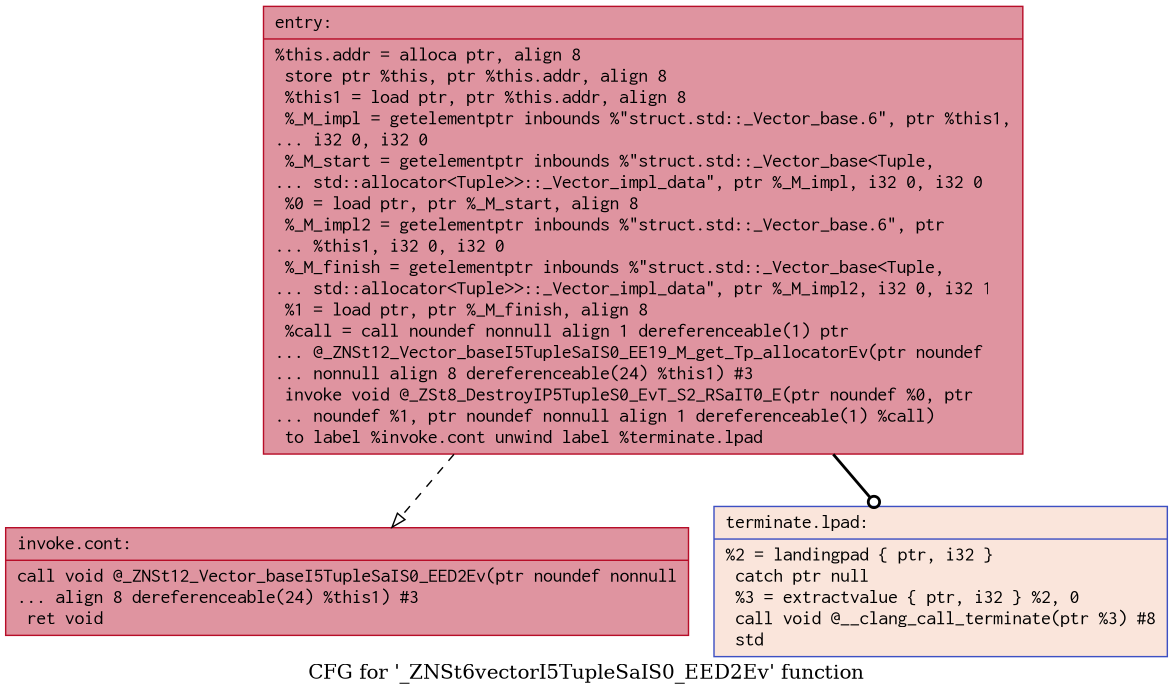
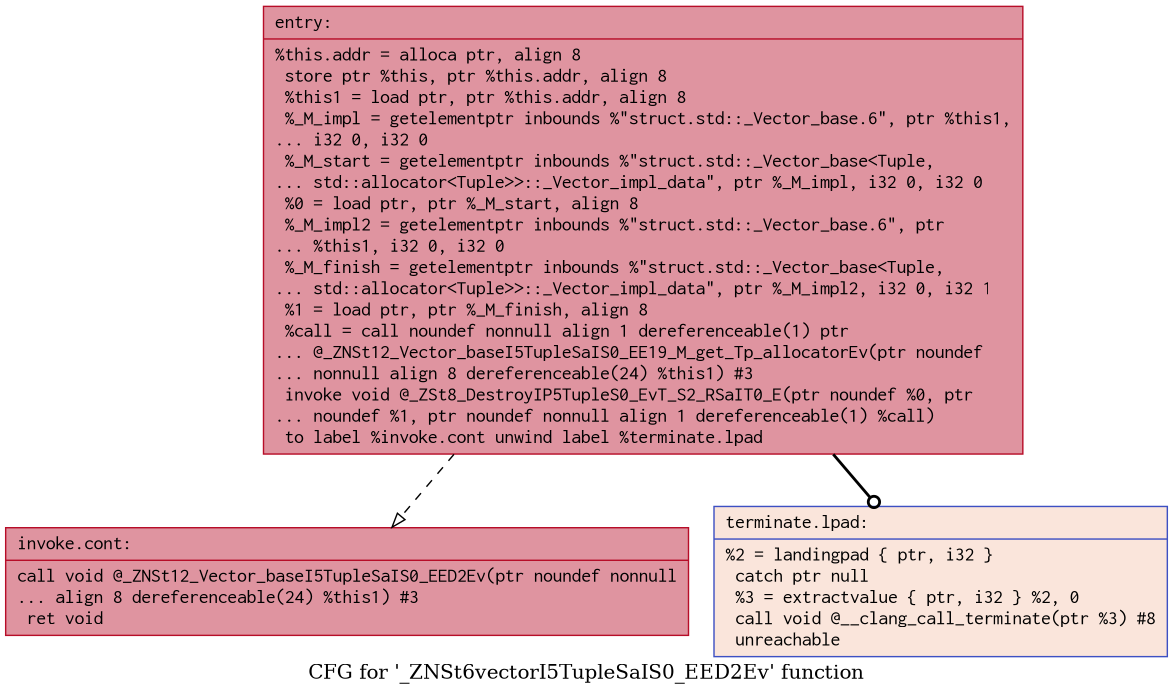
(745, 640) -> (783, 640)
